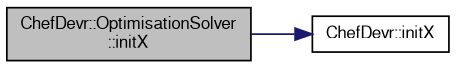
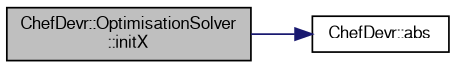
(381, 34) -> (381, 34)
